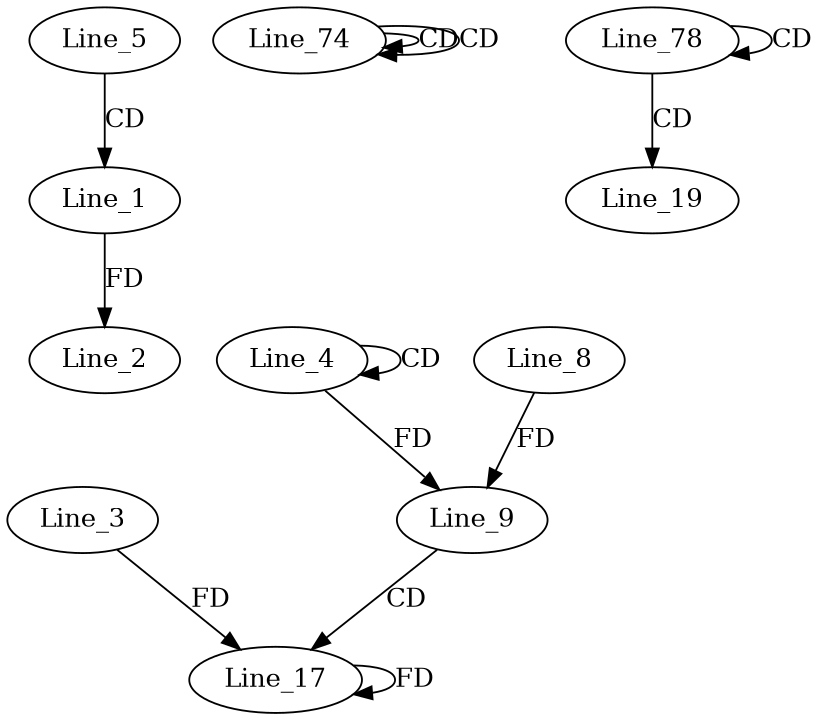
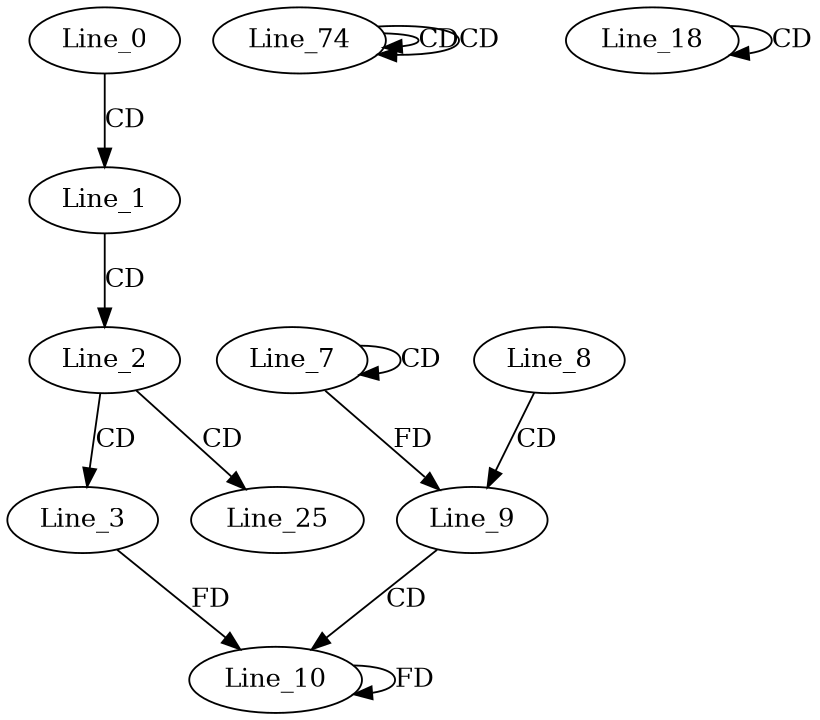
(105, 40) -> (105, 40)
(652, 40) -> (652, 40)
(652, 200) -> none
(125, 280) -> (125, 280)
(292, 360) -> (292, 360)
none -> (95, 431)
(537, 440) -> (537, 440)
none -> (277, 520)
(276, 680) -> (276, 680)
